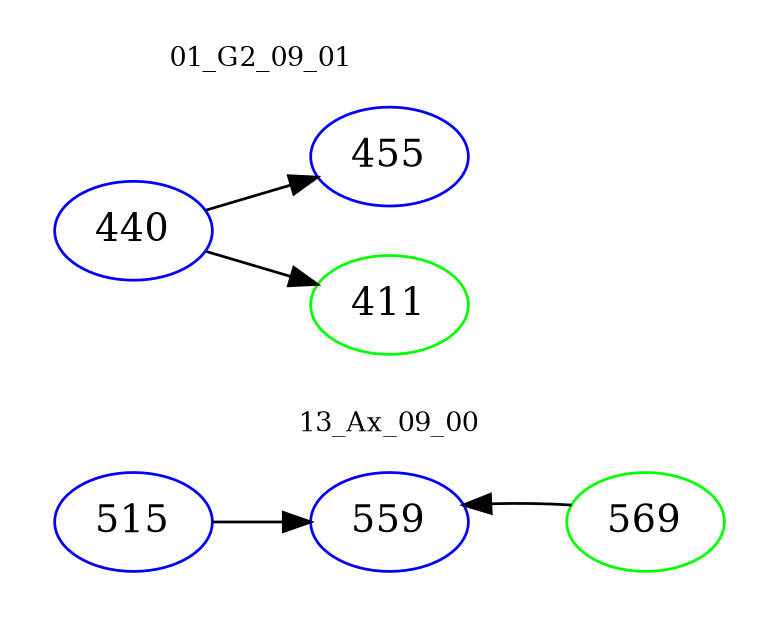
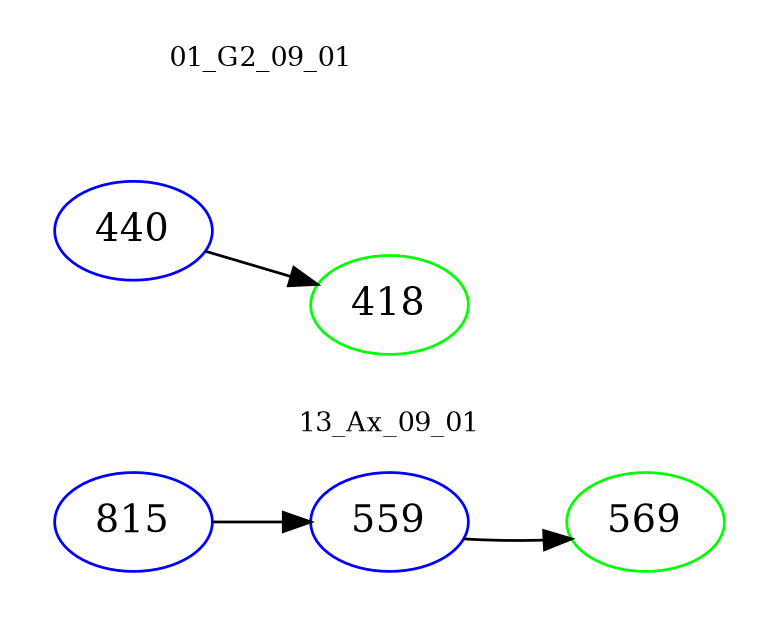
(390, 157) -> none
(390, 305) -> (390, 305)
(390, 424) -> (390, 424)
(532, 504) -> (503, 540)
(134, 522) -> (134, 522)
